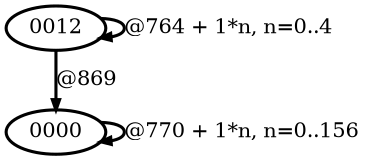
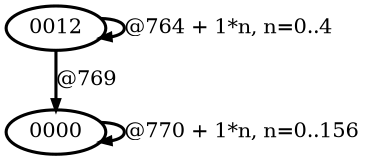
(86, 80) -> (86, 80)
